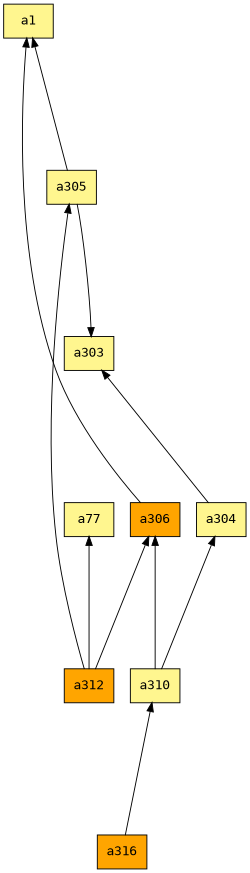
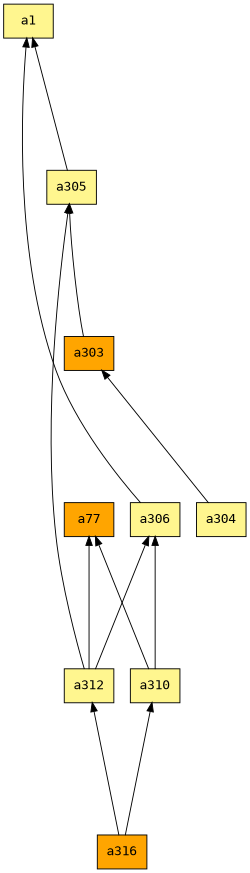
(86, 265) -> (75, 275)
(89, 353) -> (89, 353)
(89, 520) -> (89, 520)
(155, 520) -> (155, 520)
(186, 607) -> (125, 610)
(89, 686) -> (89, 686)
none -> (107, 774)
